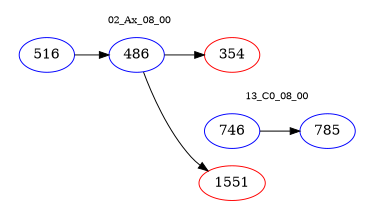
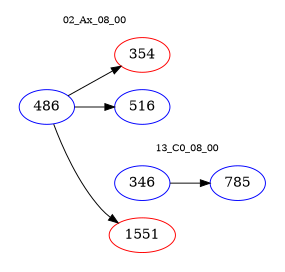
(87, 55) -> (90, 107)
(232, 131) -> (142, 183)
